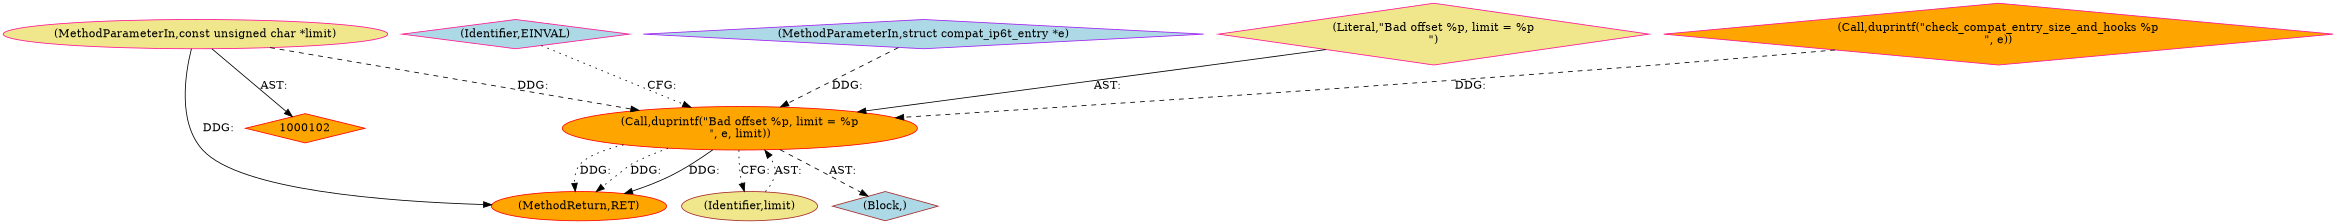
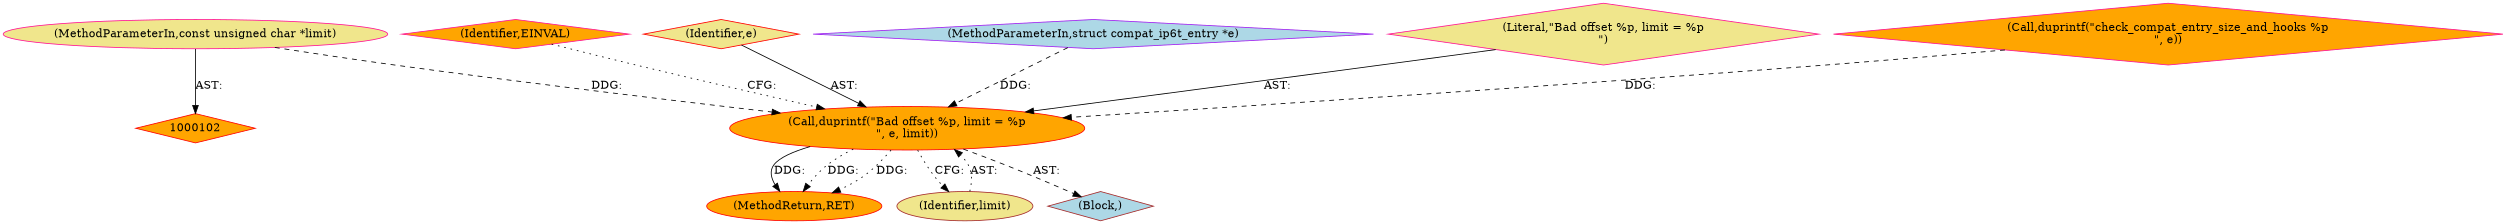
(516, 34) -> (516, 34)
none -> (721, 34)
(287, 185) -> none
